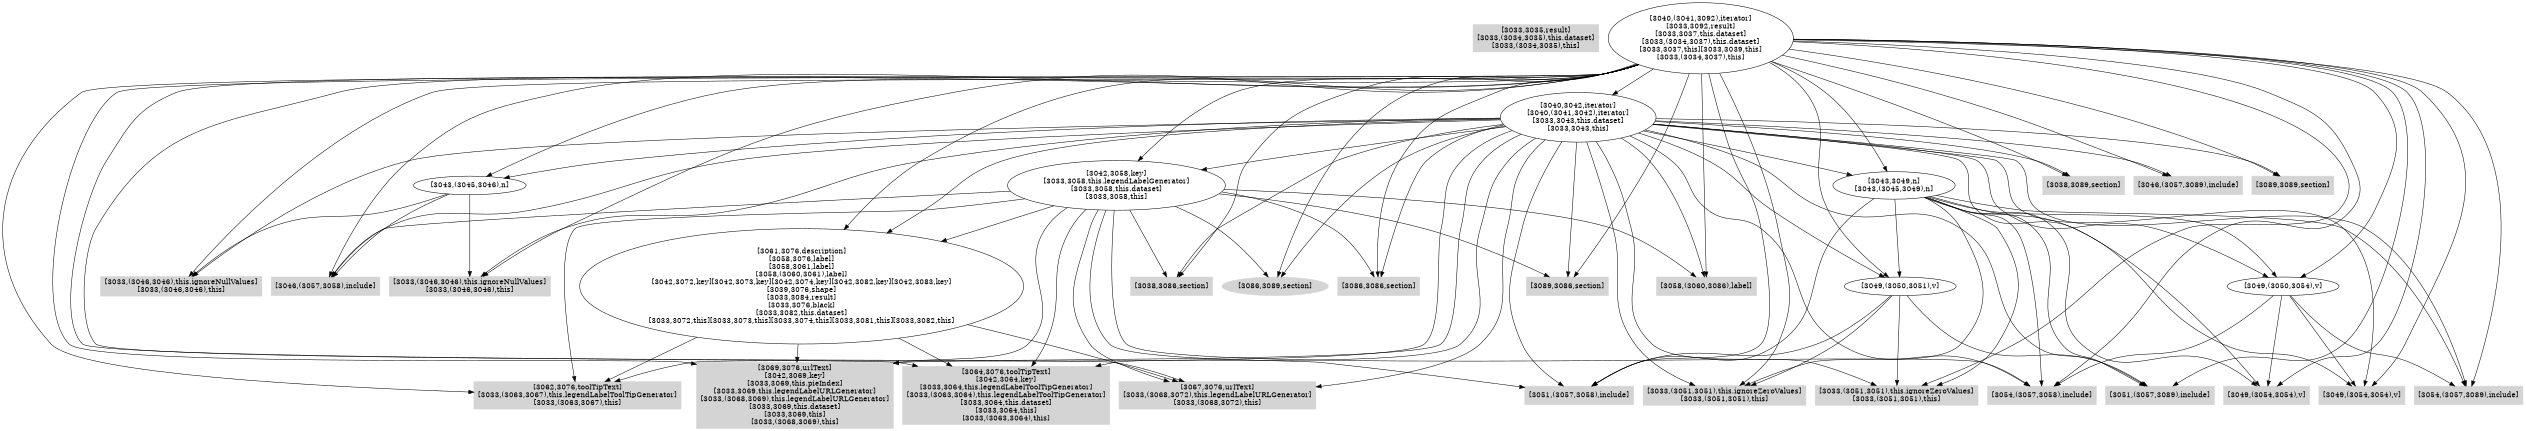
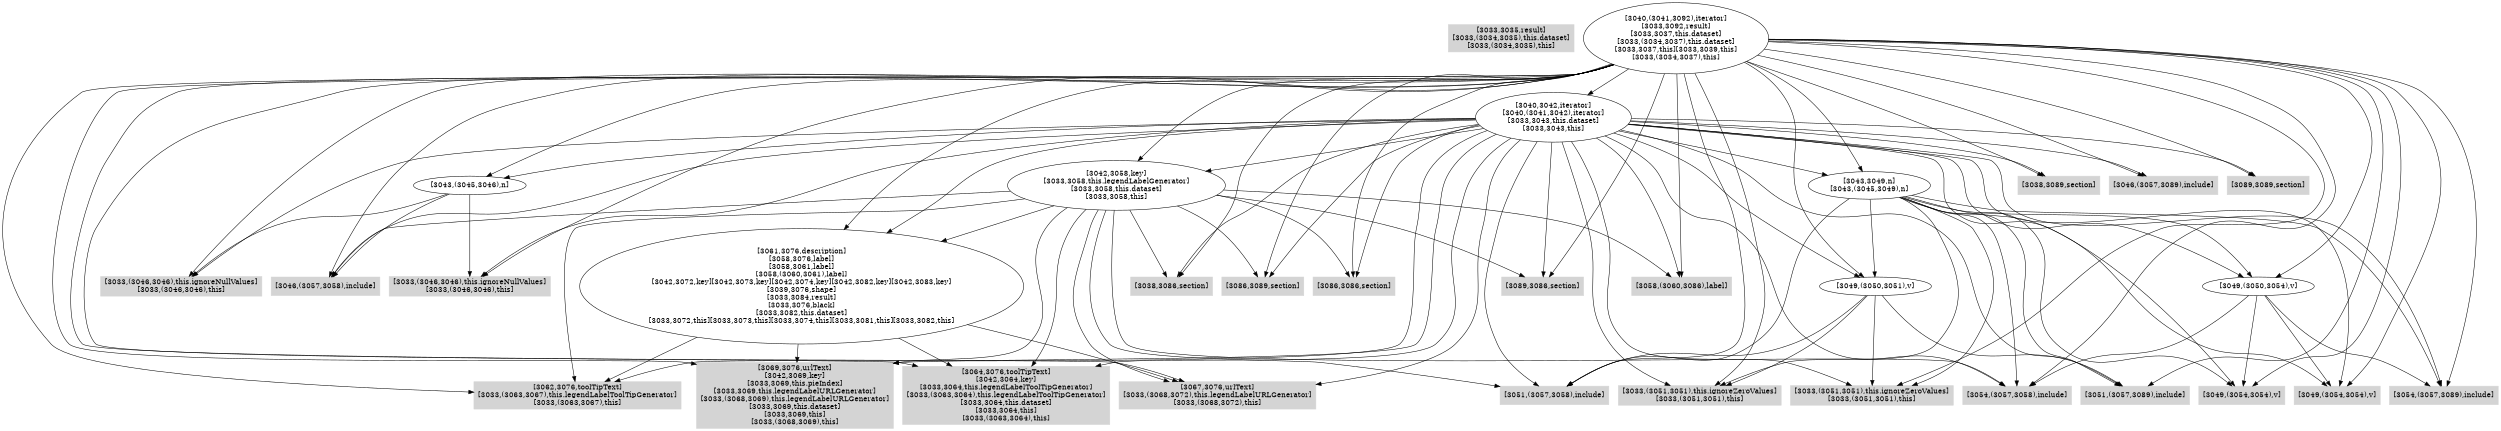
(1275, 286) -> (1263, 286)
